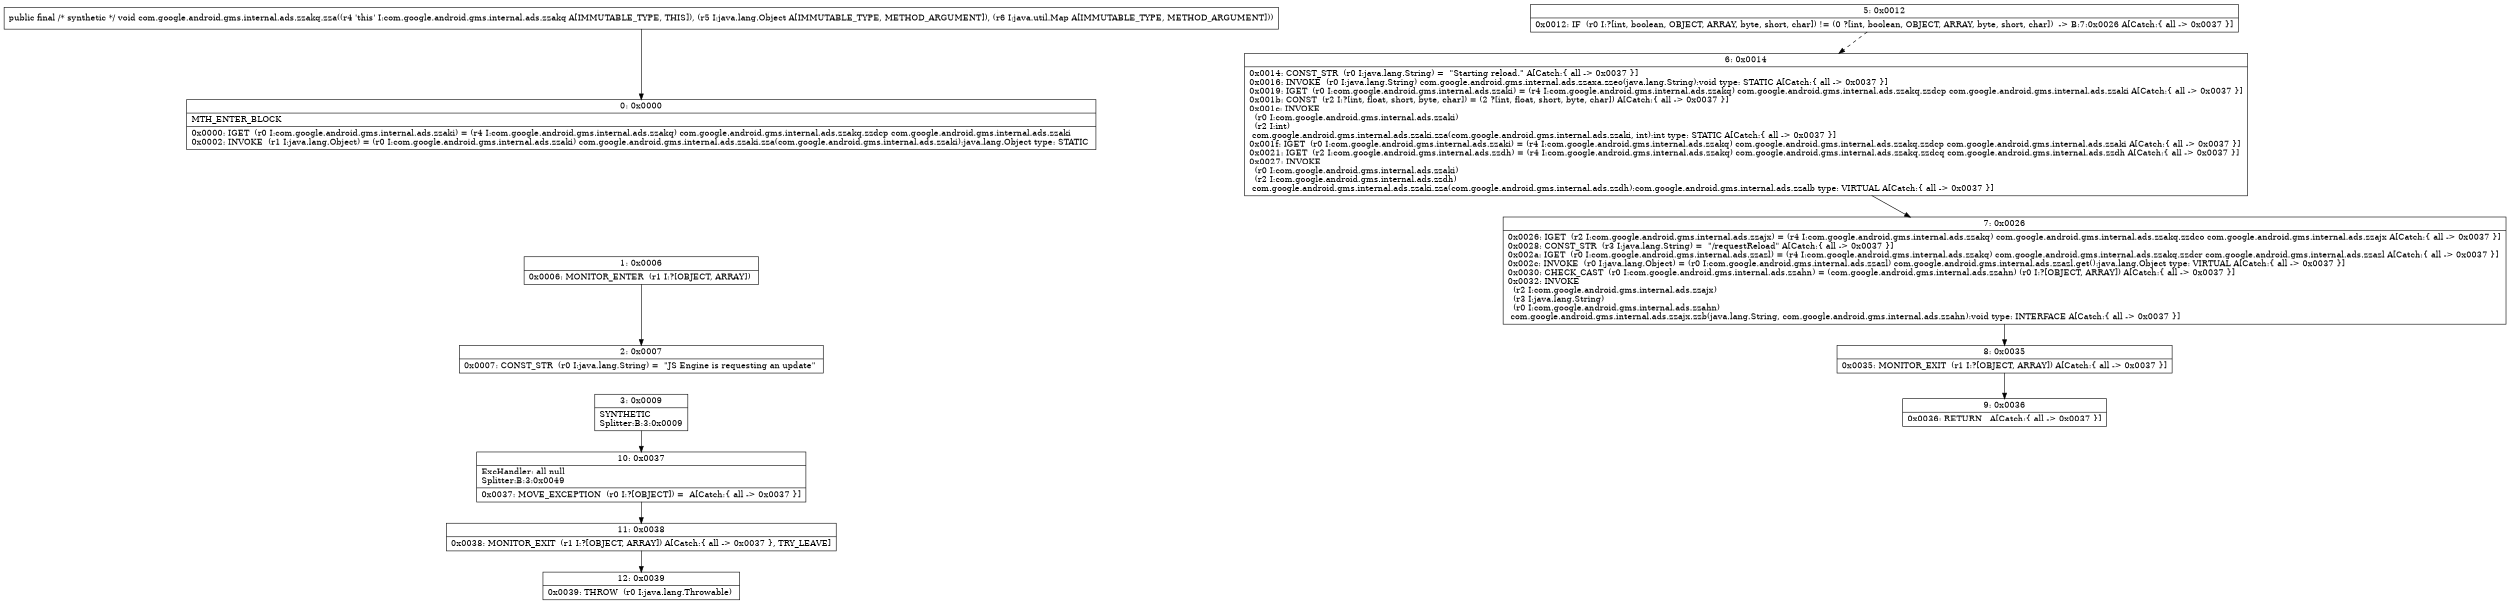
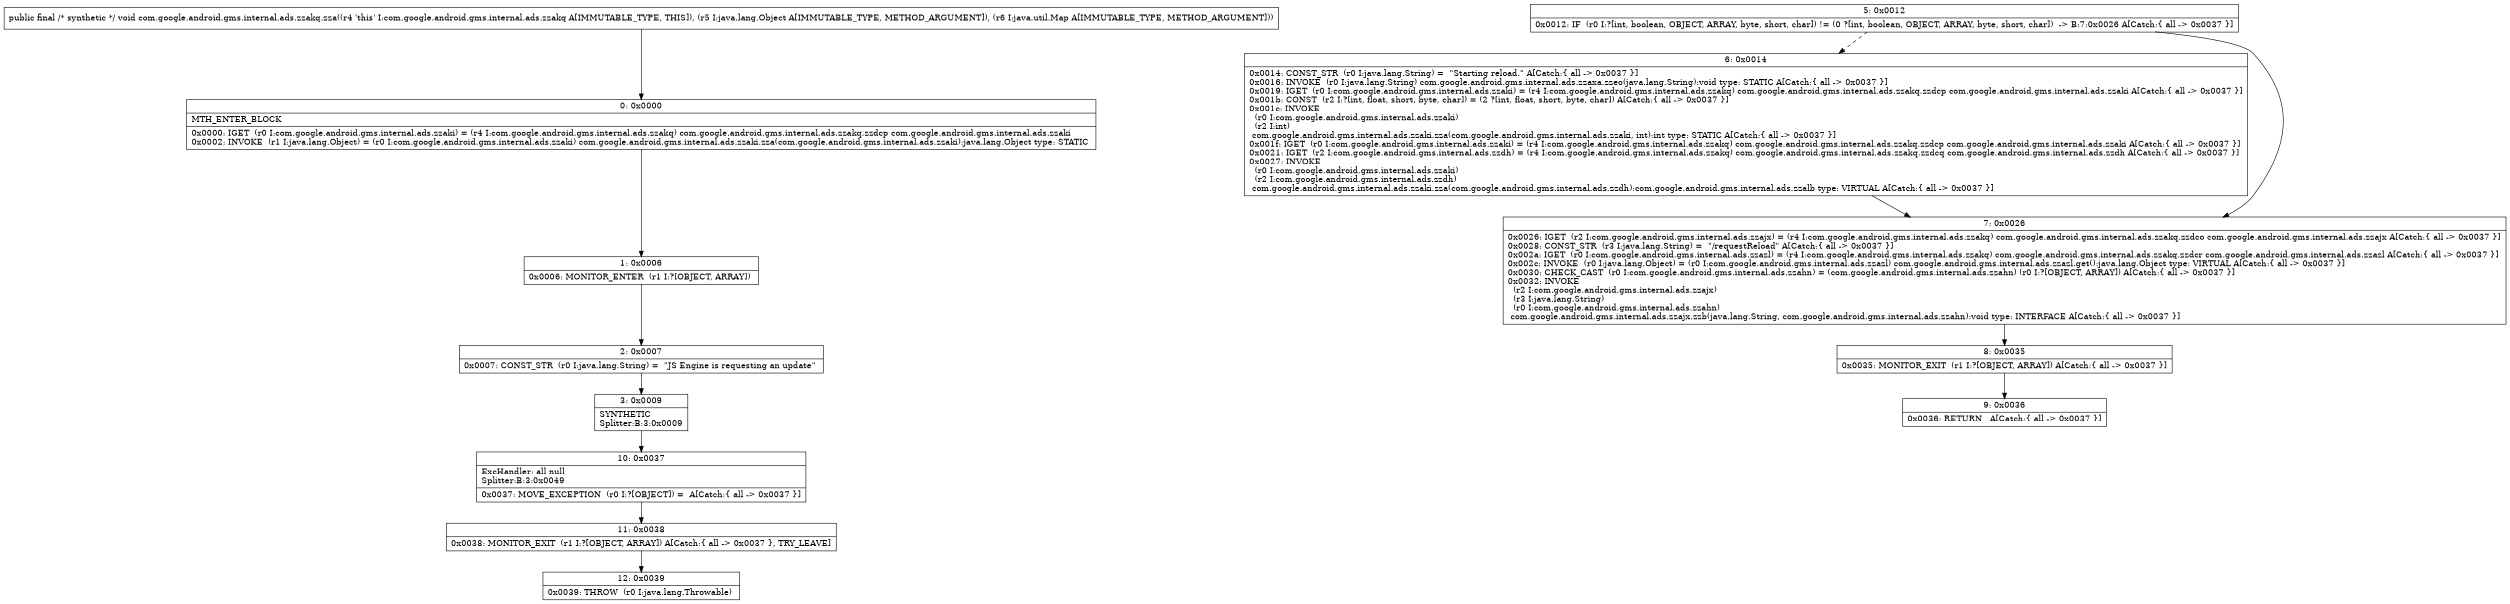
none -> (2277, 90)
none -> (641, 200)
none -> (641, 381)
